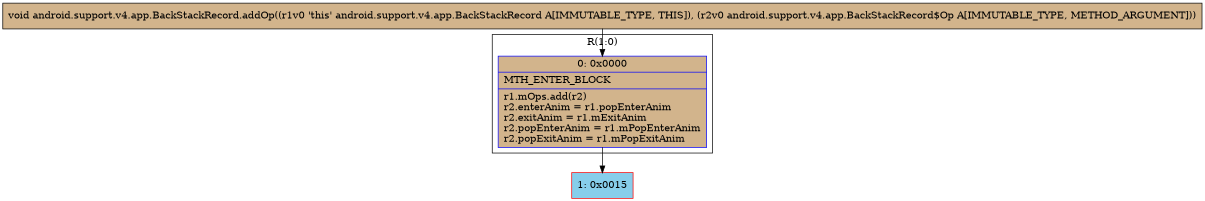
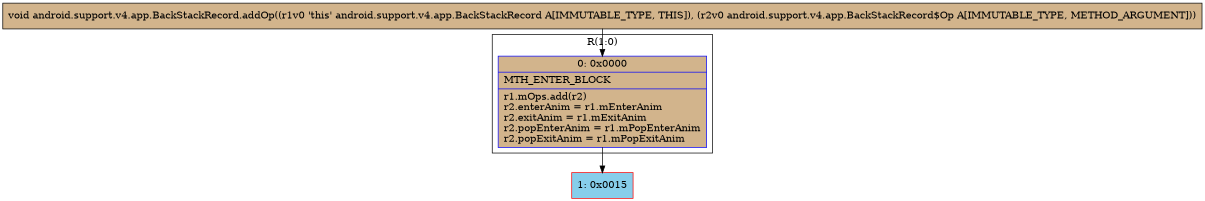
(588, 107) -> (583, 107)
